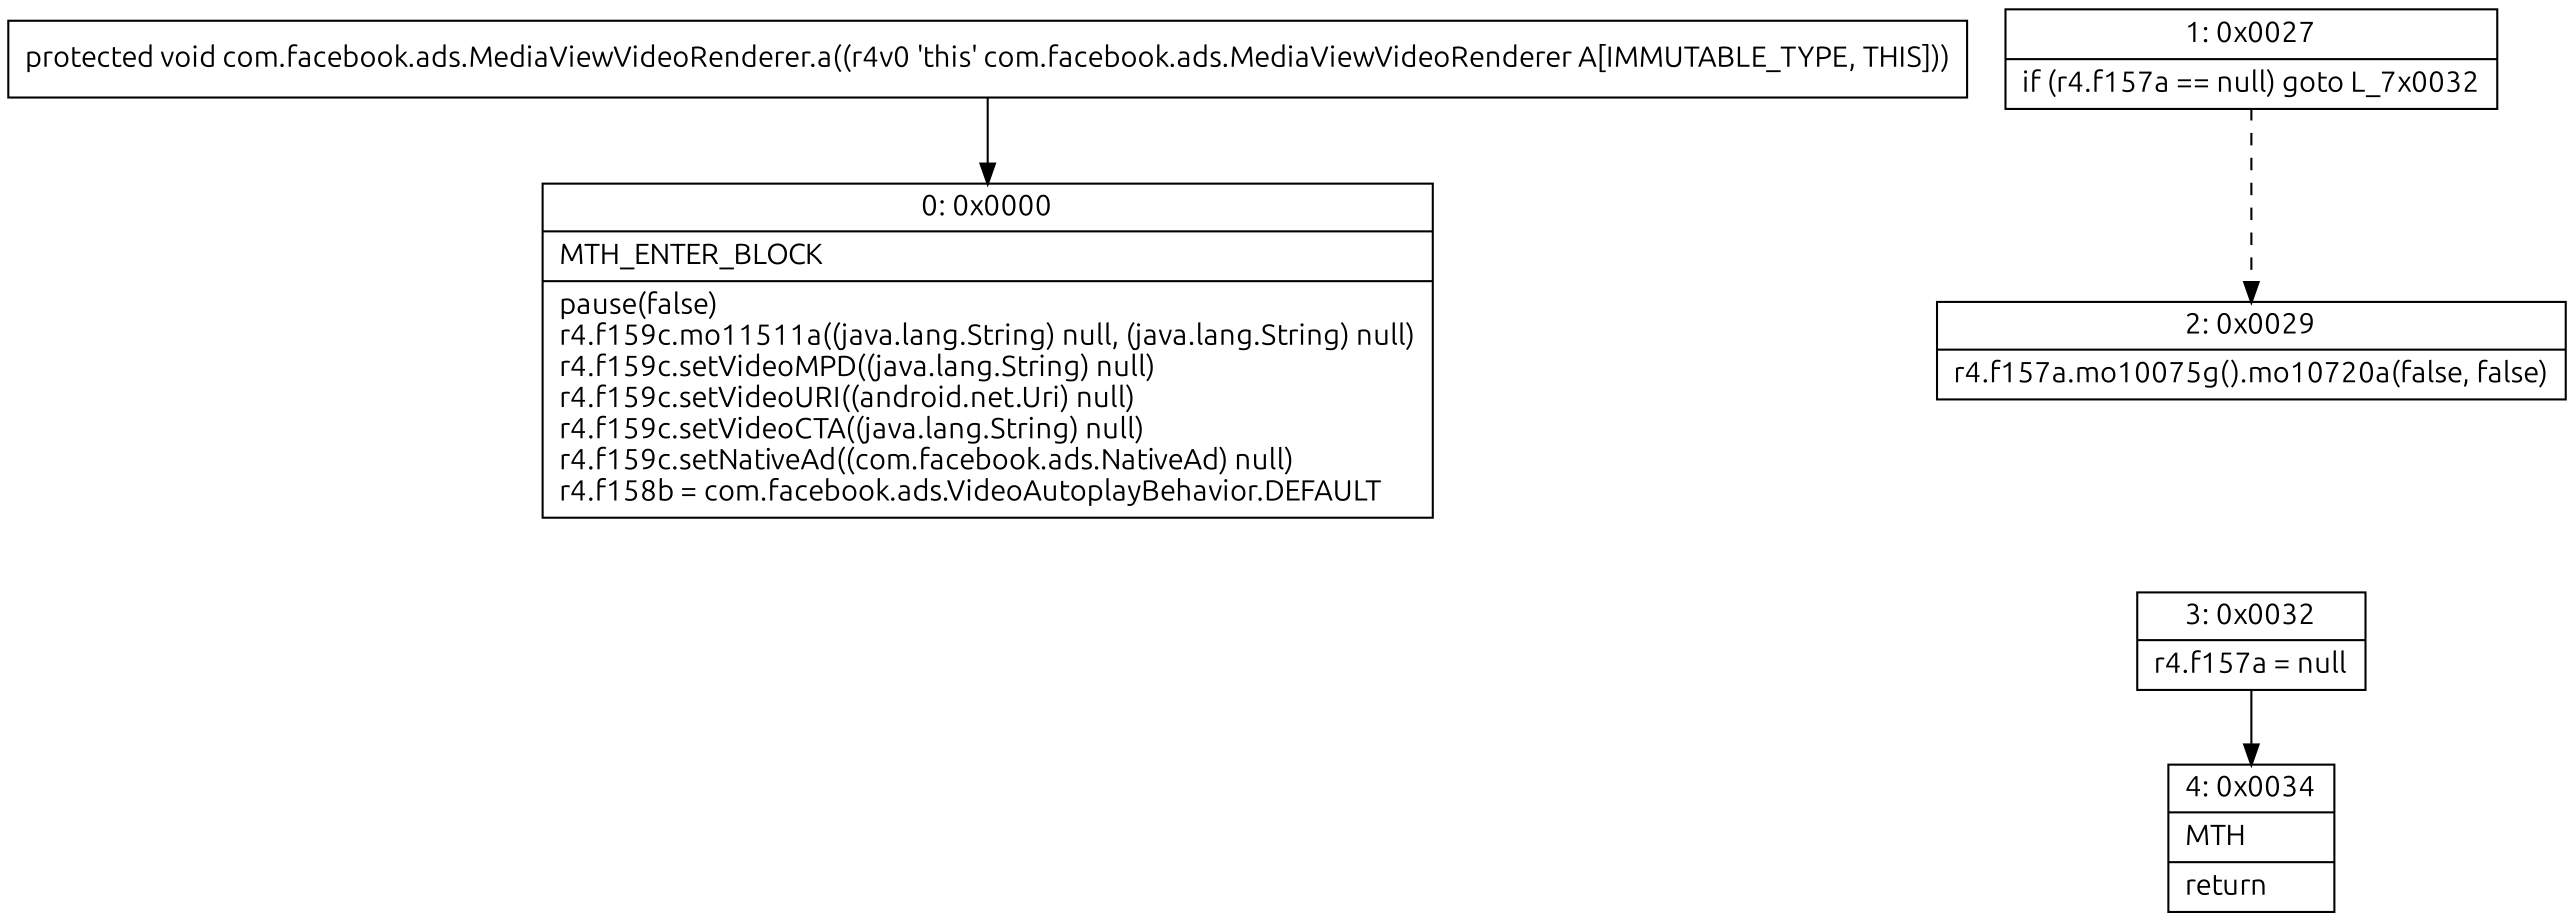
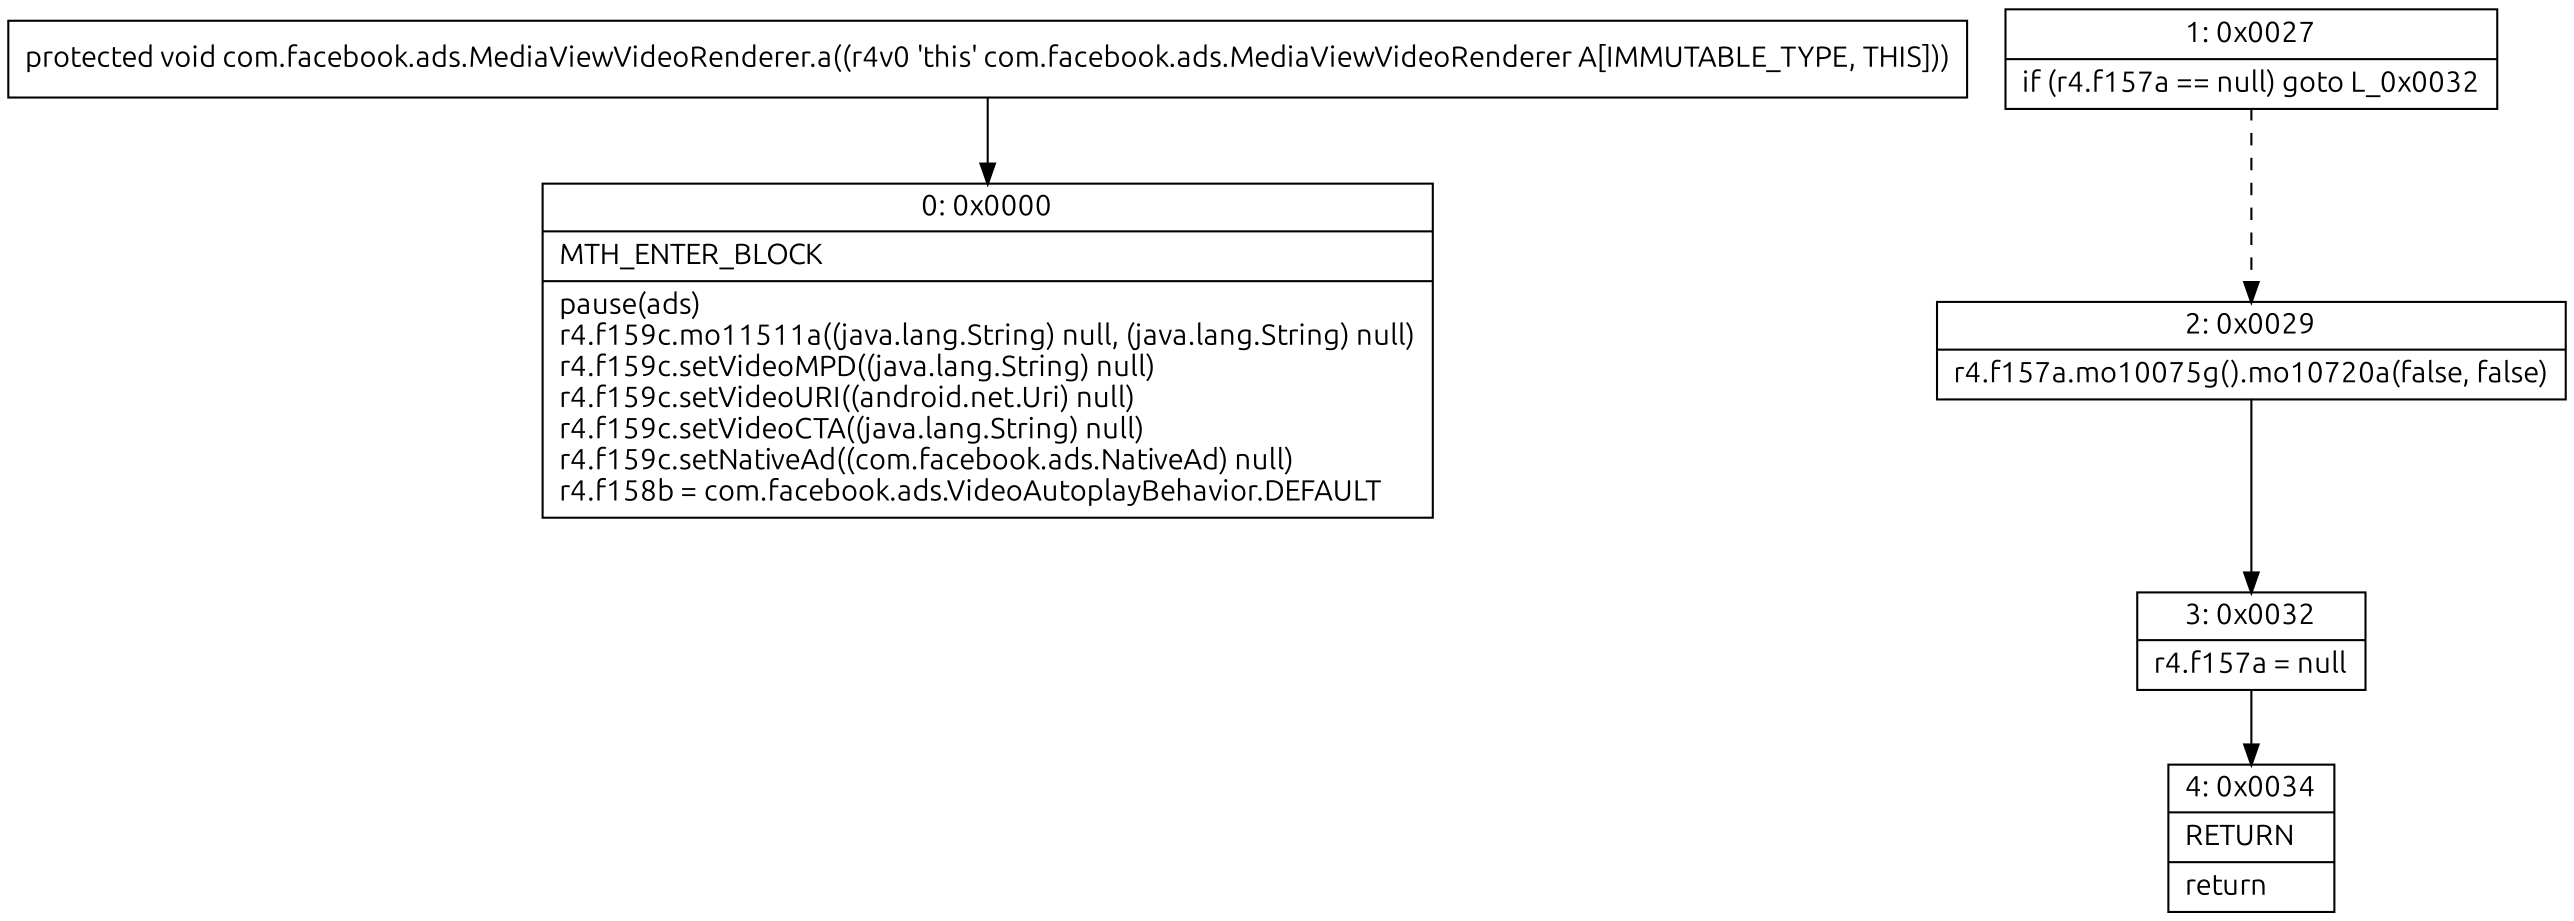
(2251, 83) -> (2251, 83)
(639, 305) -> (631, 305)
none -> (2251, 486)
(2216, 836) -> (2240, 836)
